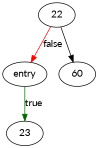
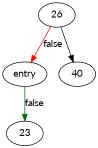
(57, 15) -> (57, 15)
(77, 74) -> (77, 74)
(34, 104) -> (34, 104)
